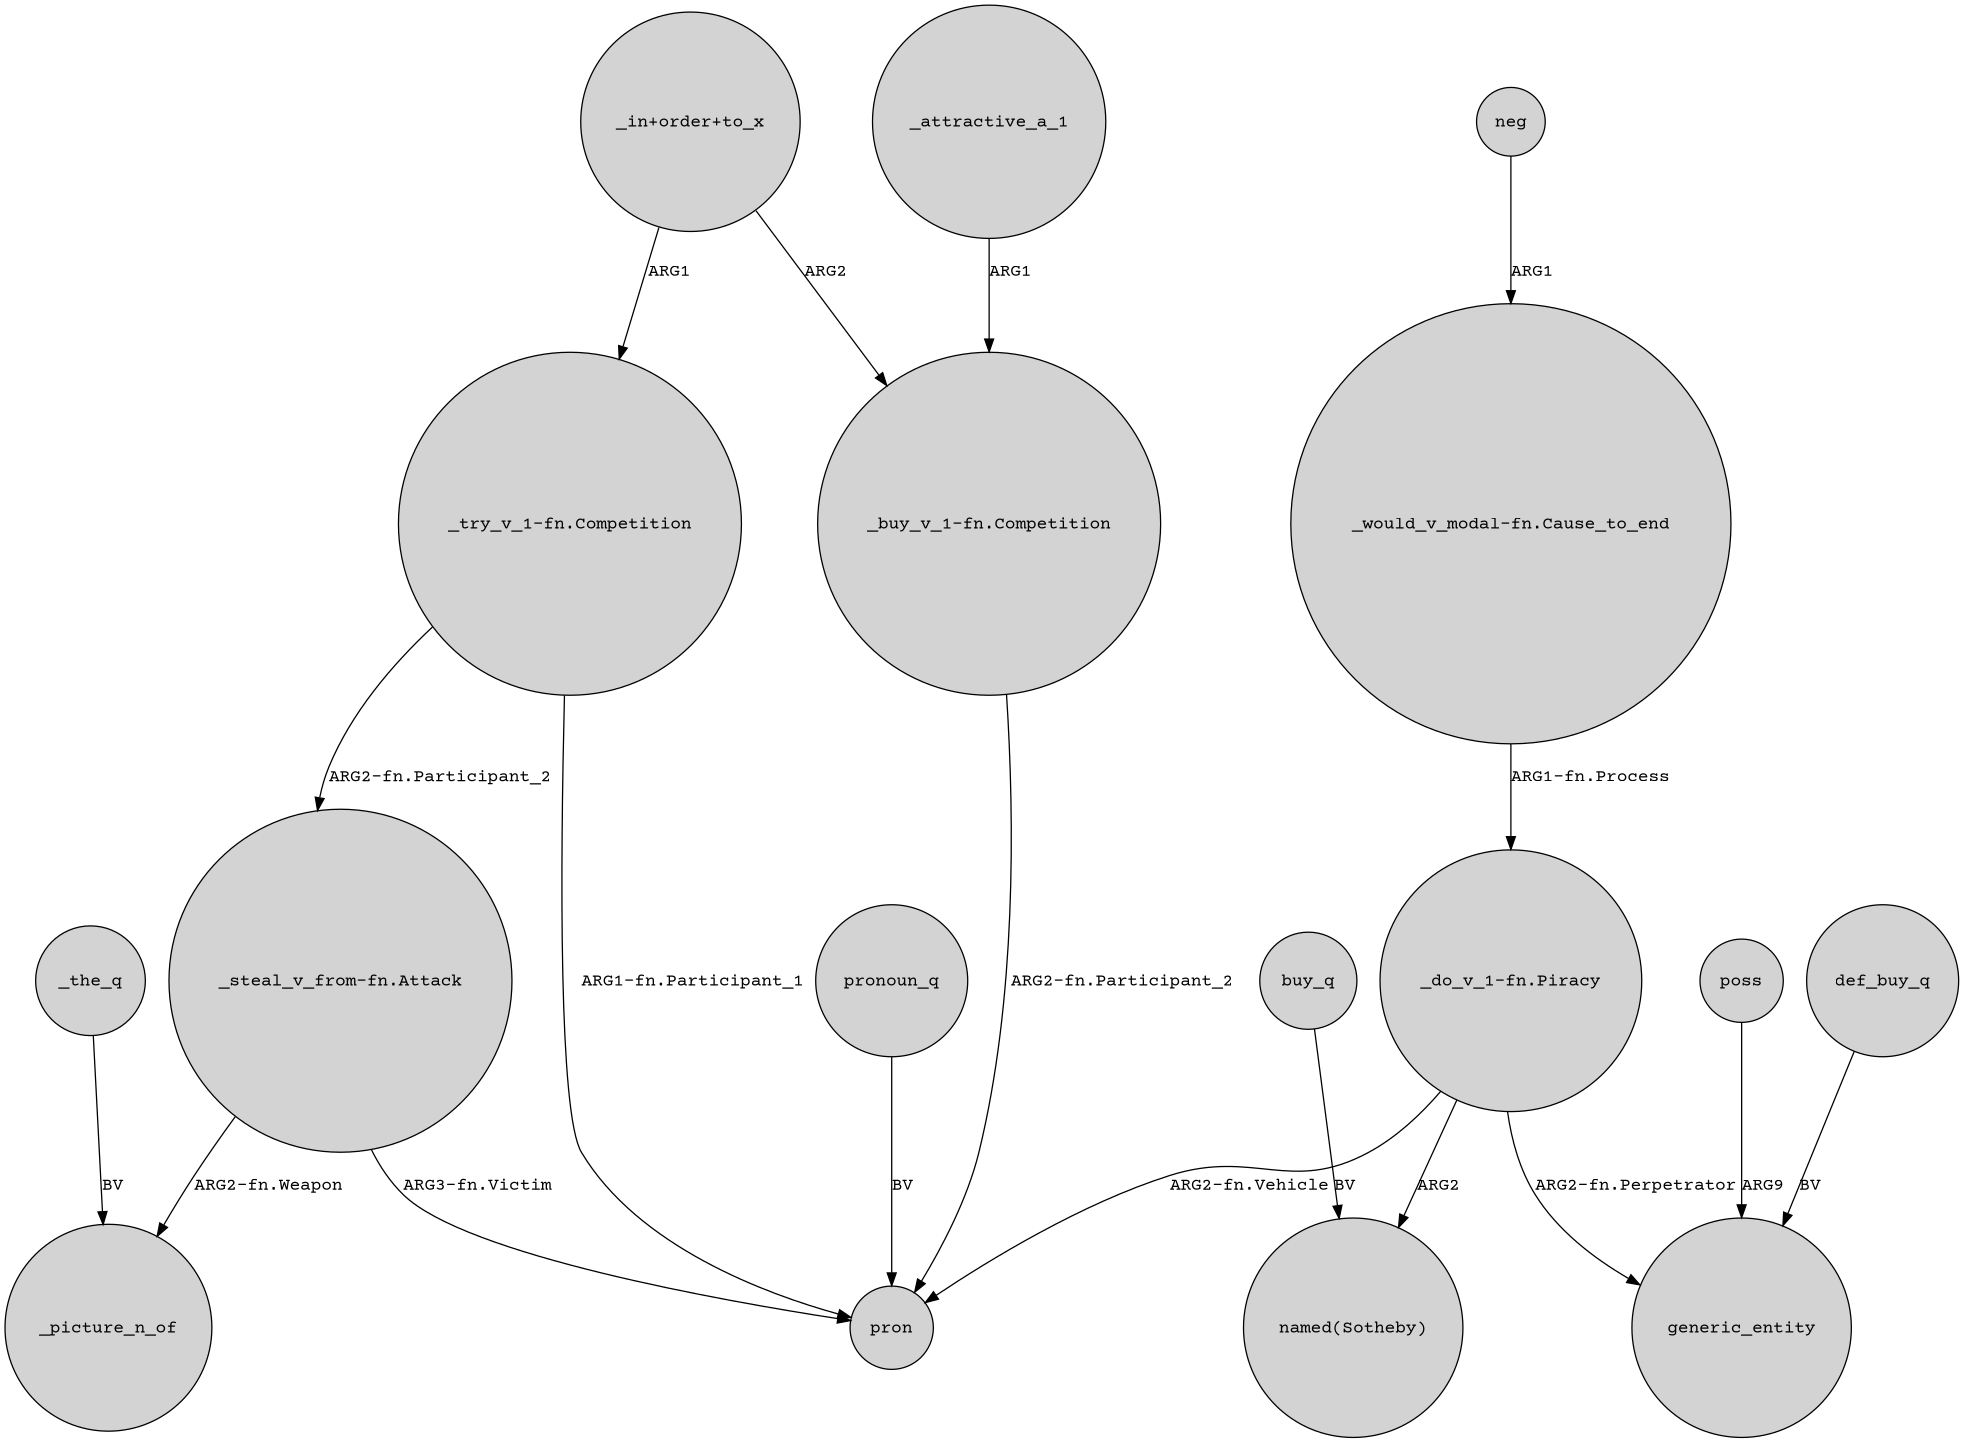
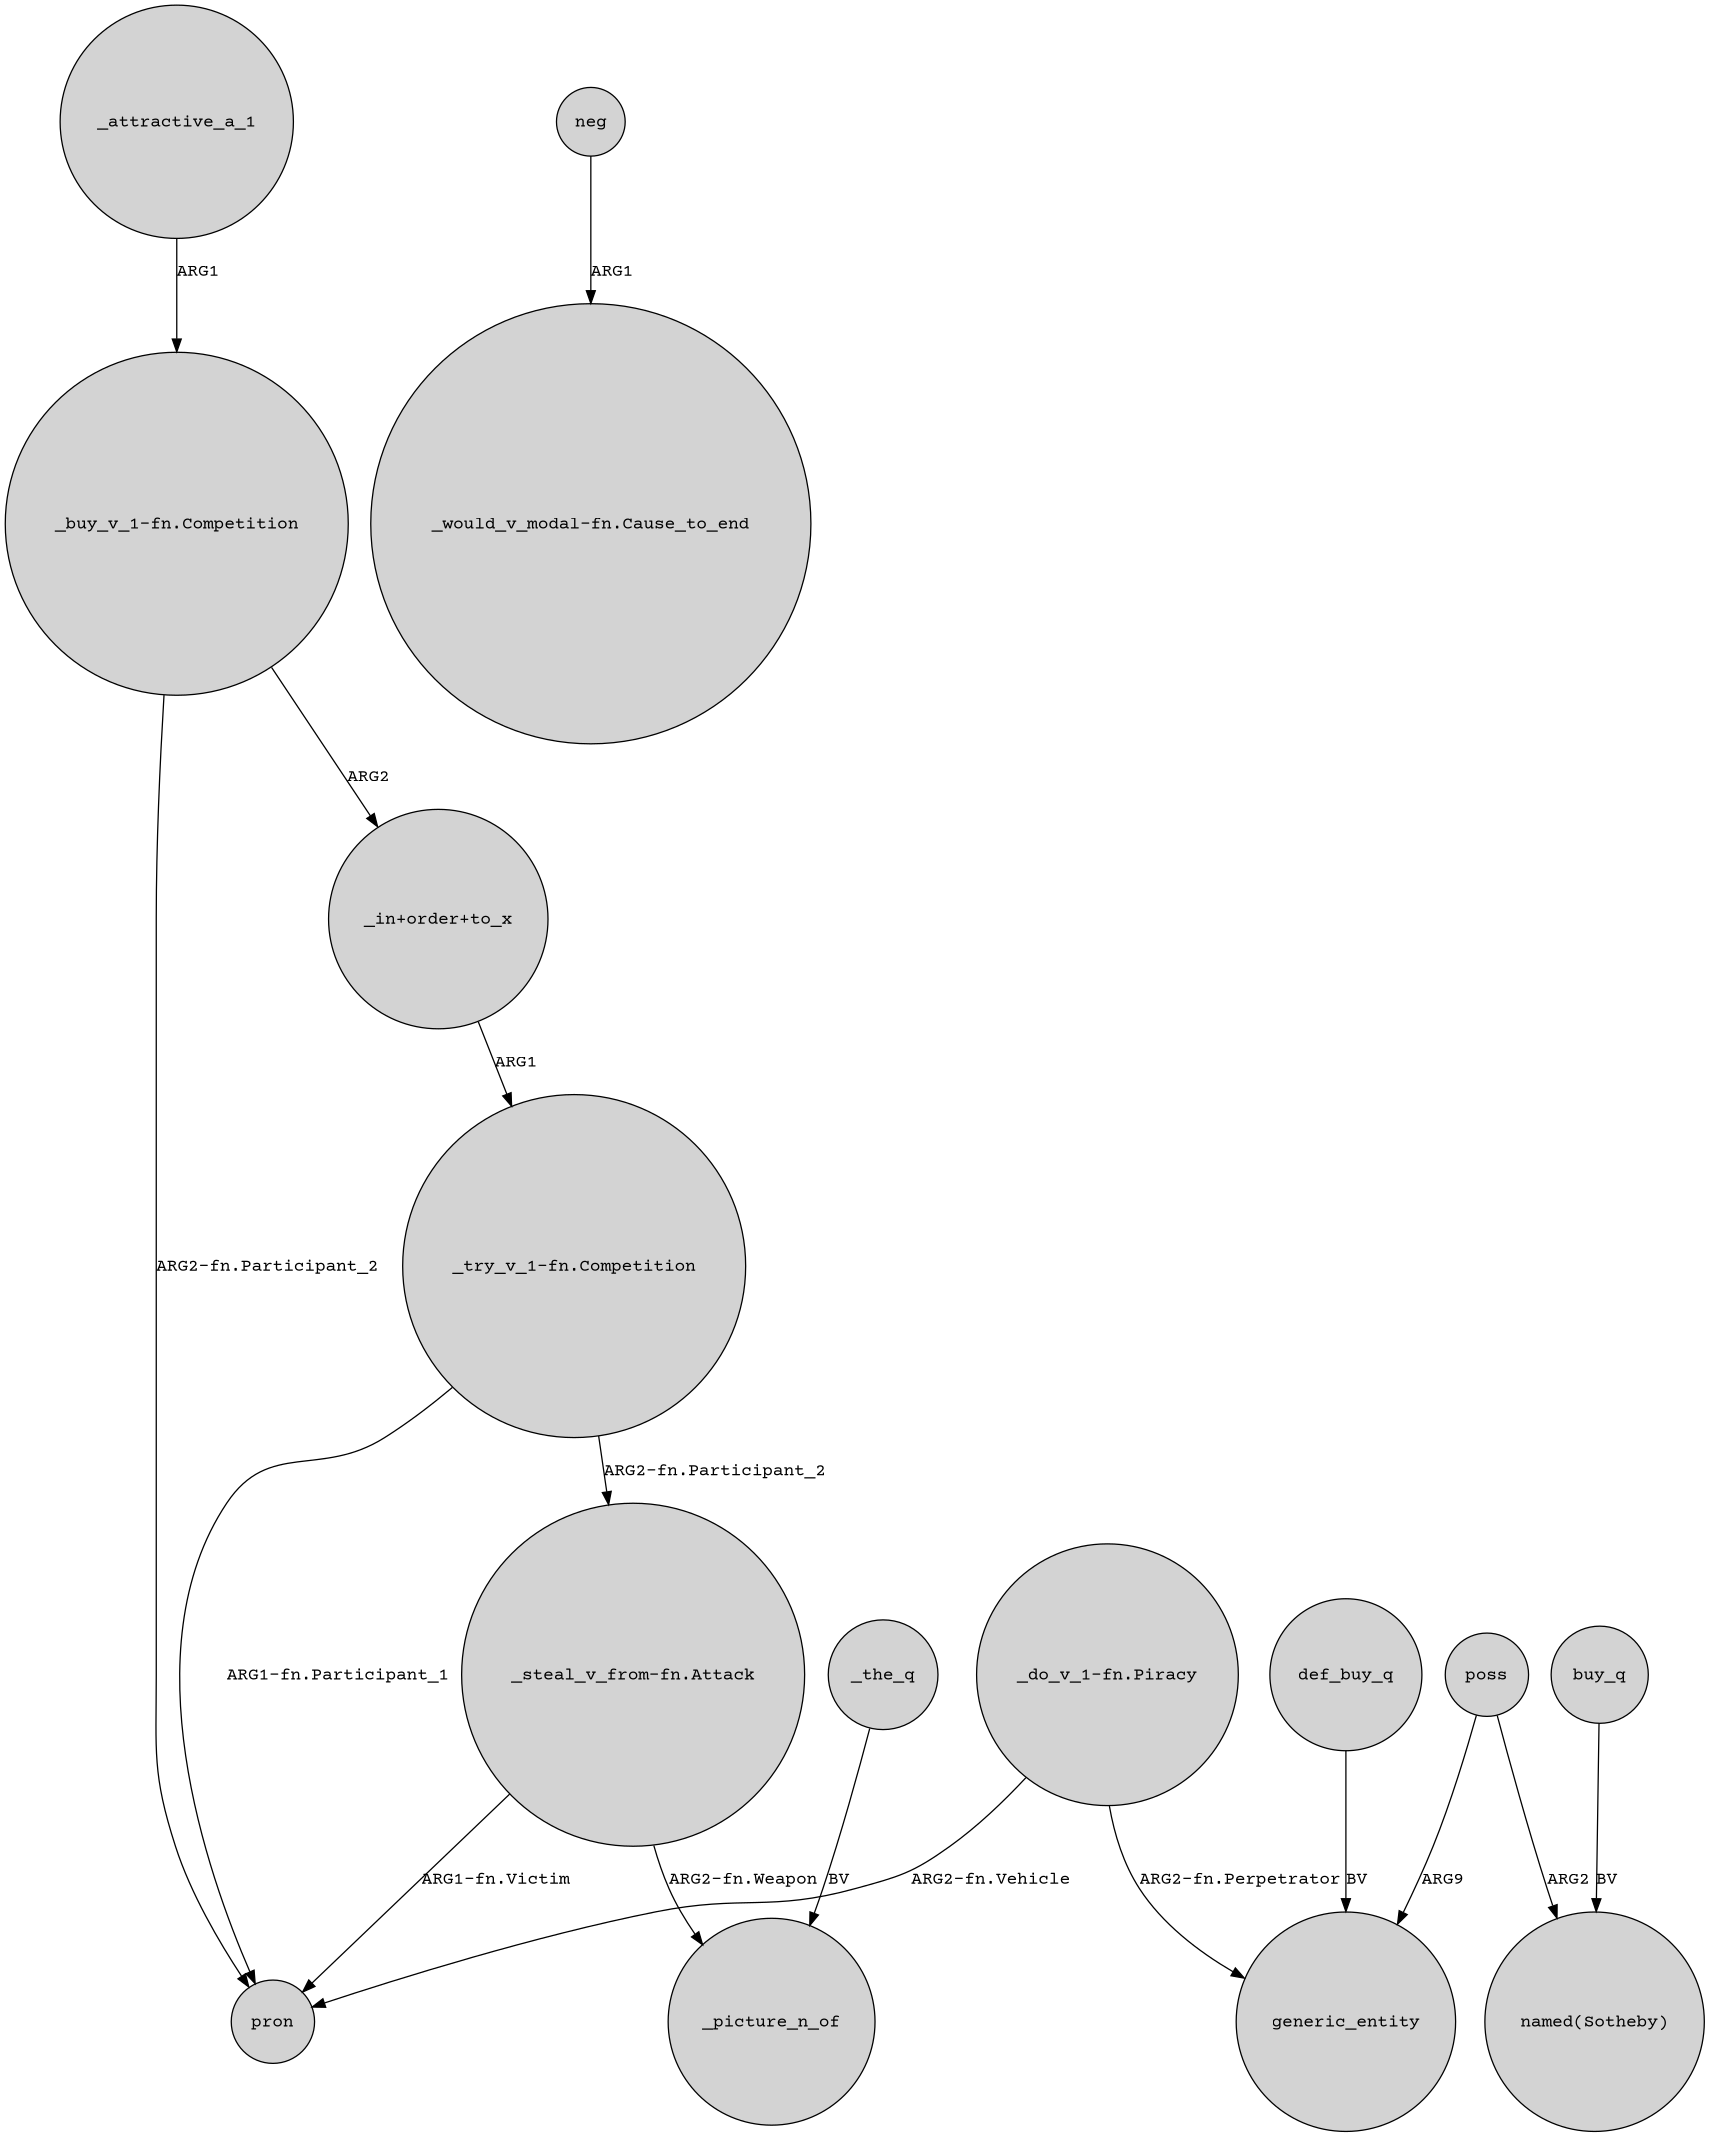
(817, 293) -> (321, 742)
(1511, 790) -> none
(892, 981) -> none
(1430, 1158) -> (1524, 1811)
(478, 1185) -> (496, 1879)
